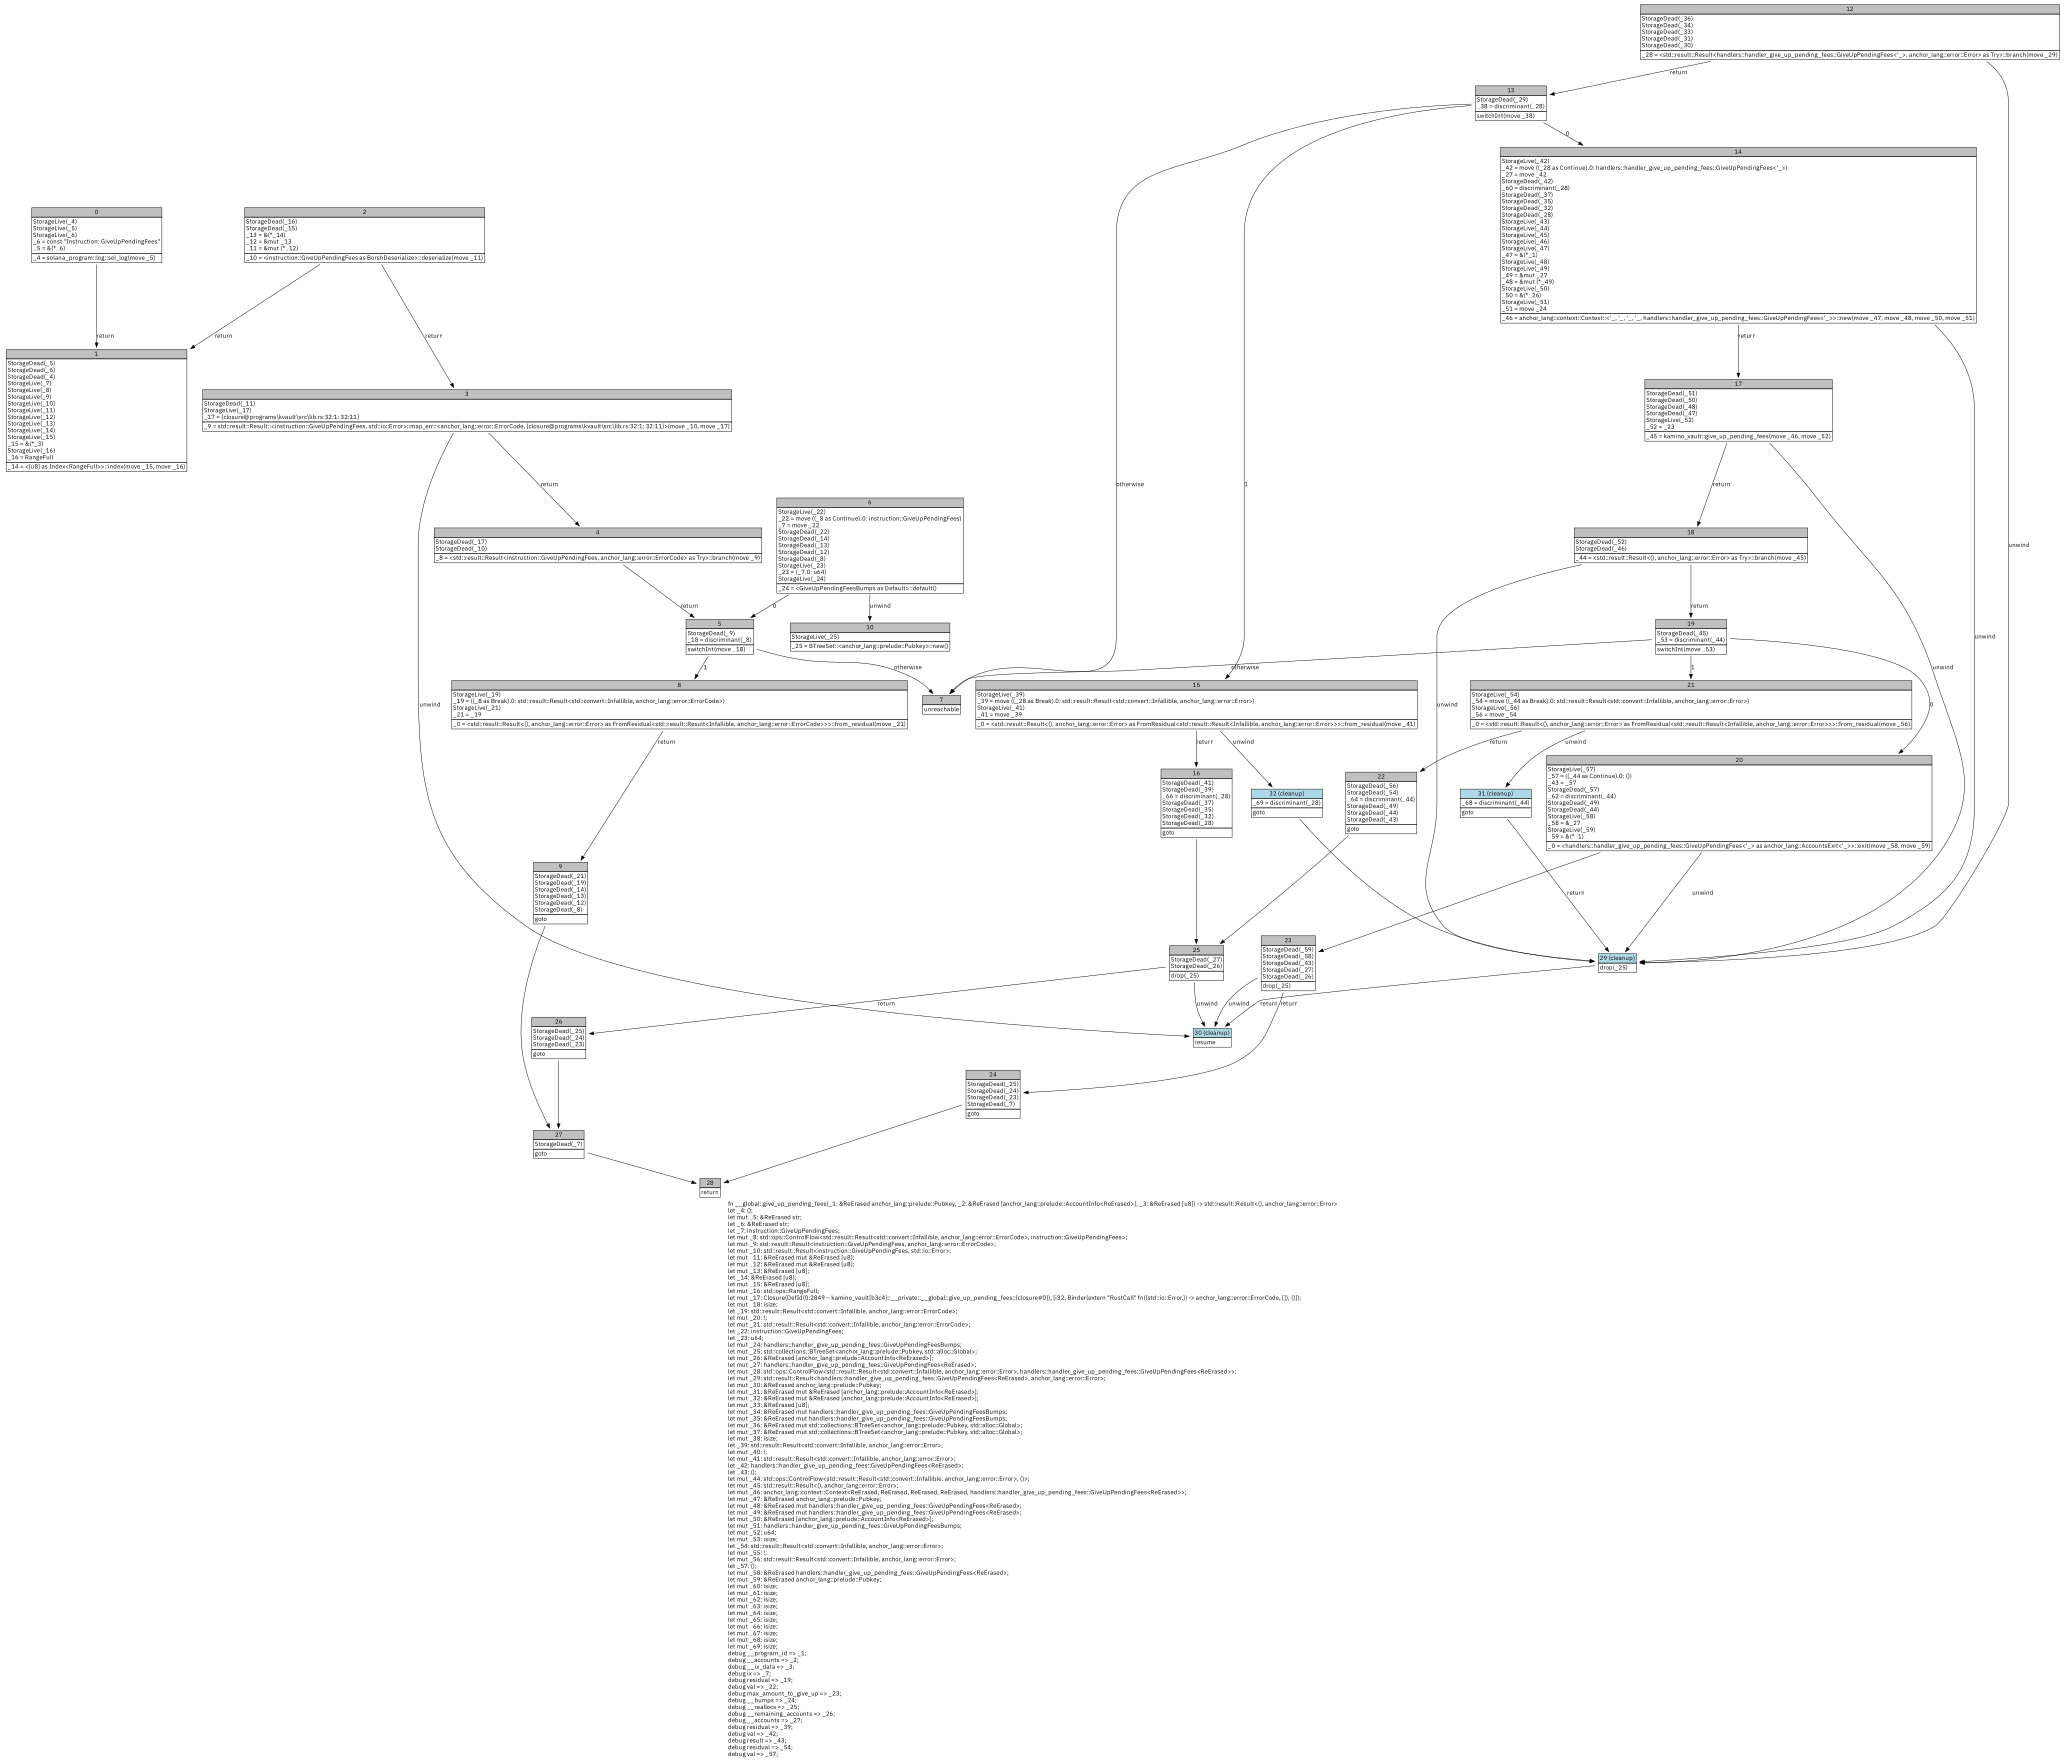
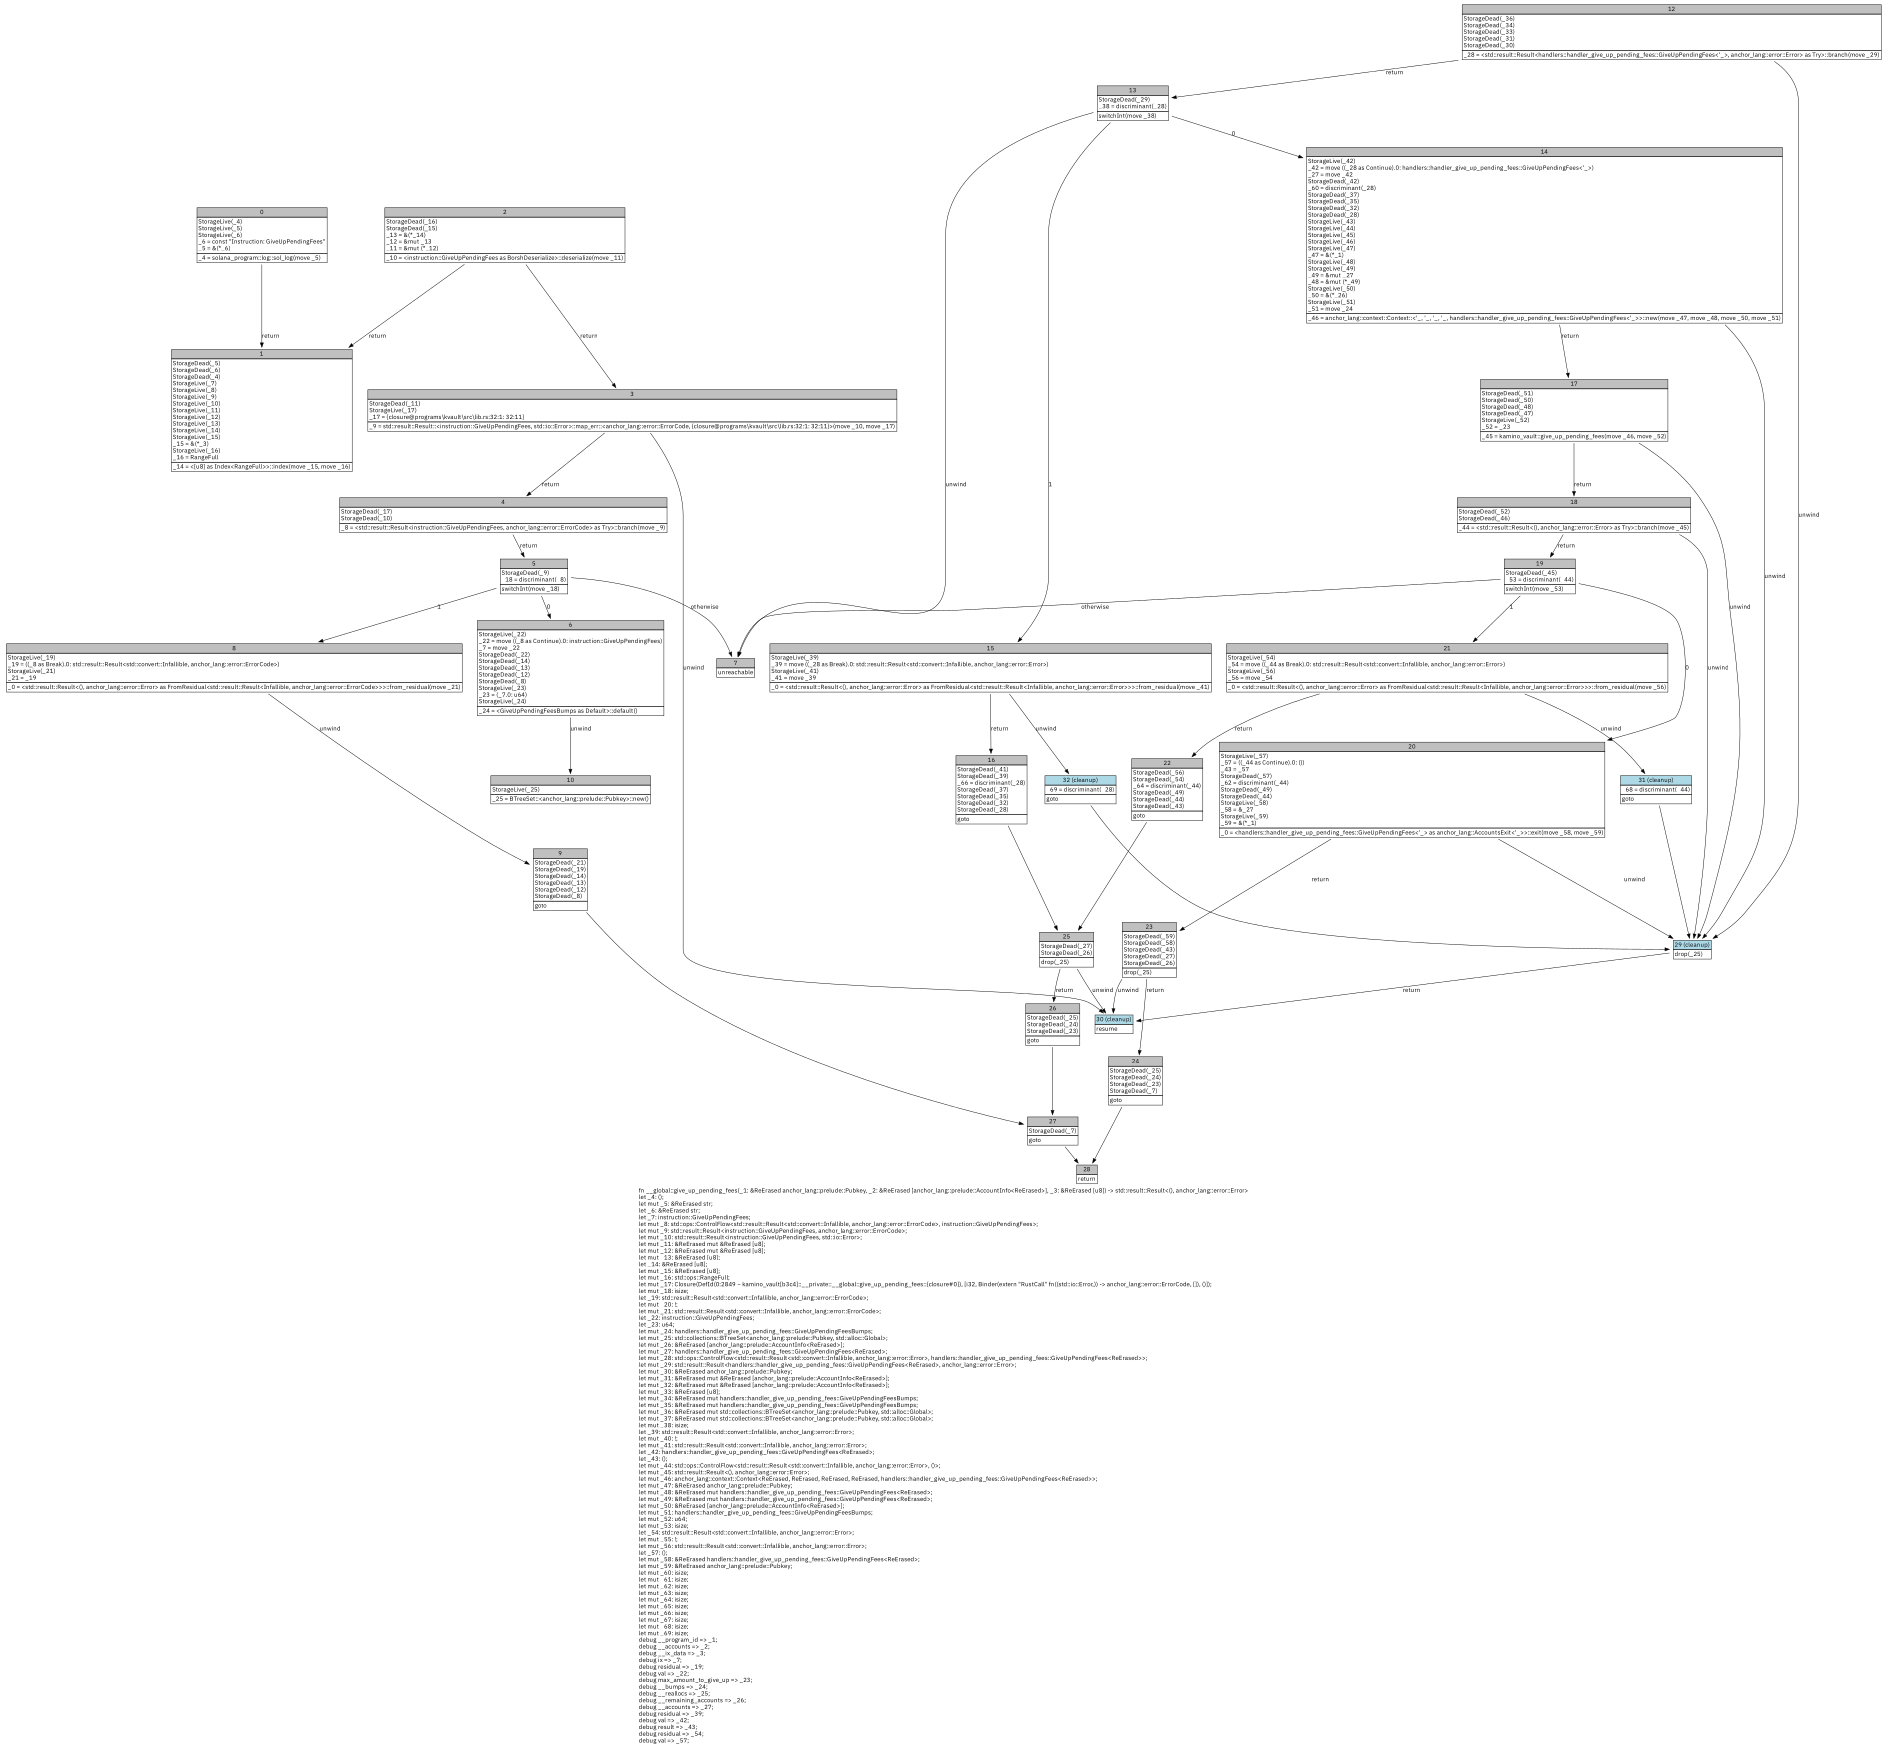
(1130, 485) -> (956, 485)
(772, 605) -> (545, 605)
(667, 742) -> (330, 729)
